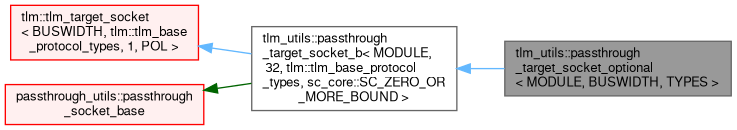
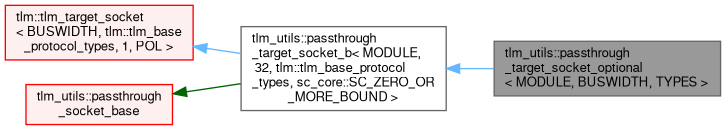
(105, 105) -> (99, 105)
